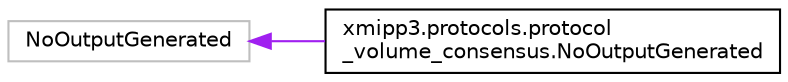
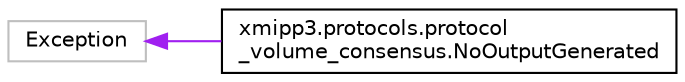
(129, 41) -> (77, 41)
